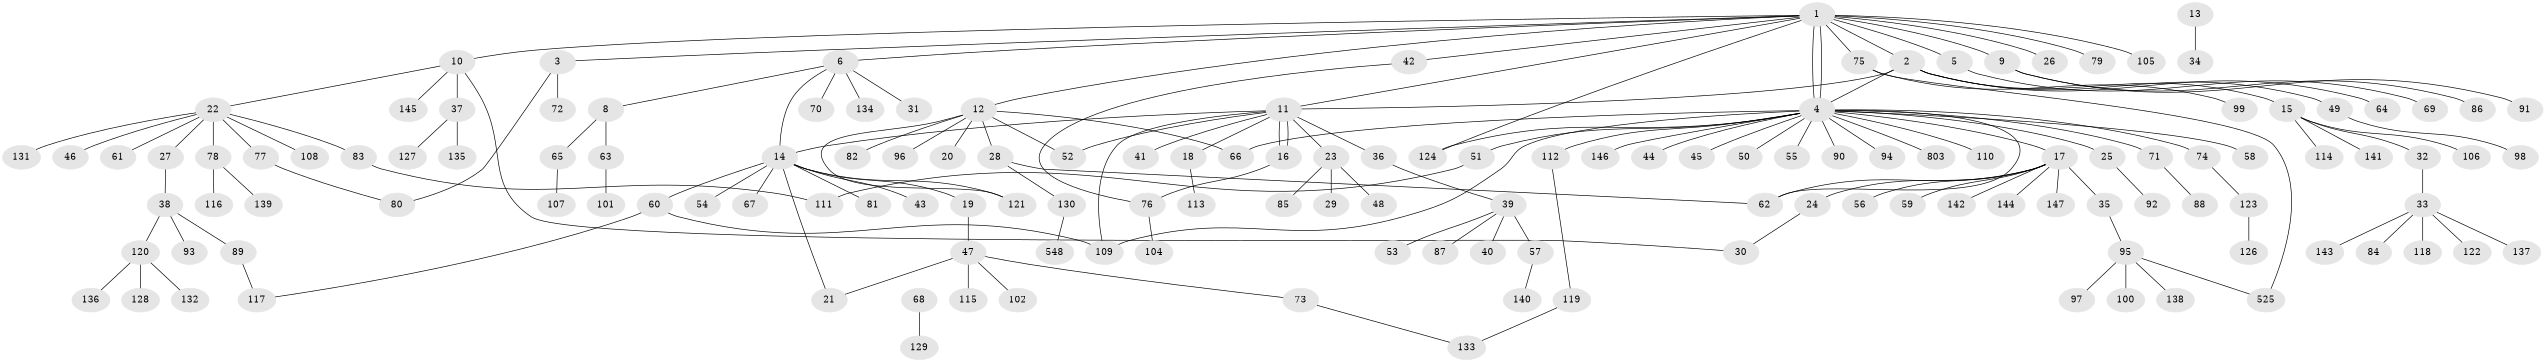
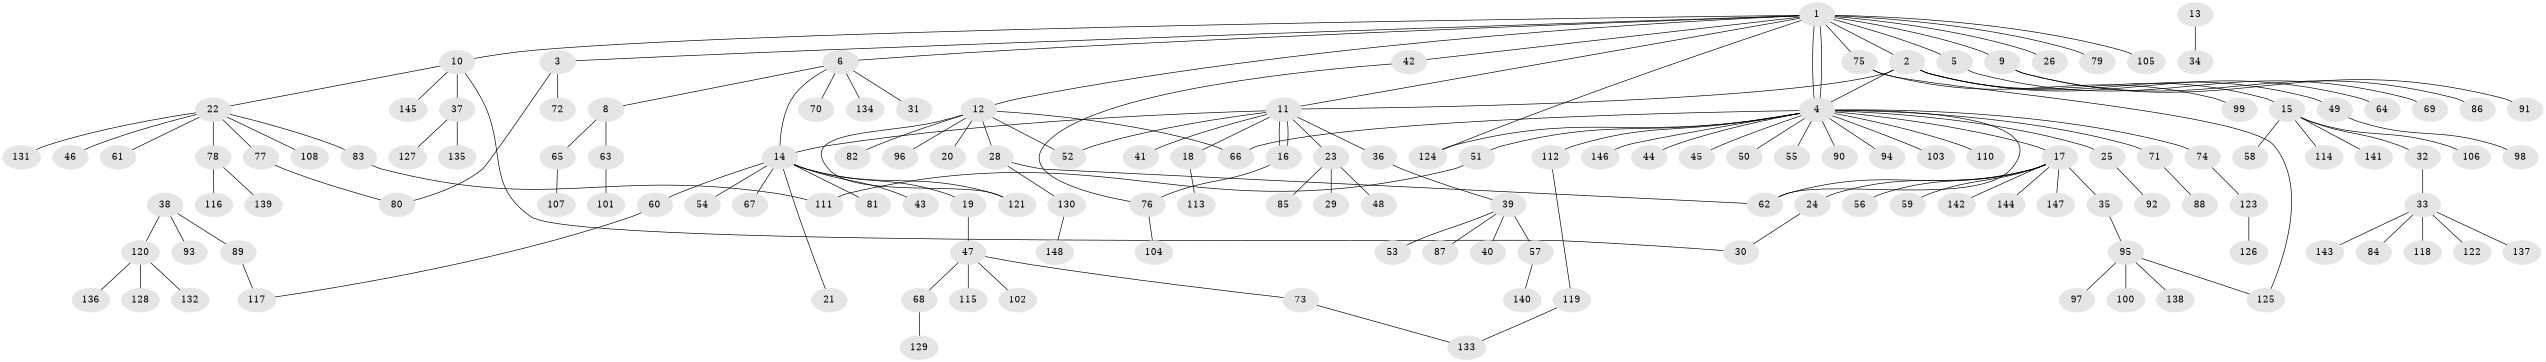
(2137, 131) -> (2269, 134)
(166, 157) -> none
(1936, 157) -> (1936, 157)
(1055, 253) -> (1055, 253)
(1104, 253) -> none
(899, 276) -> (944, 276)
(2266, 300) -> (2266, 300)
